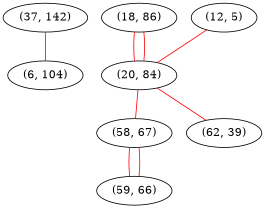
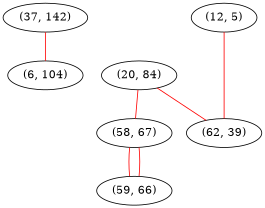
(139, 18) -> none
(182, 46) -> (224, 75)
